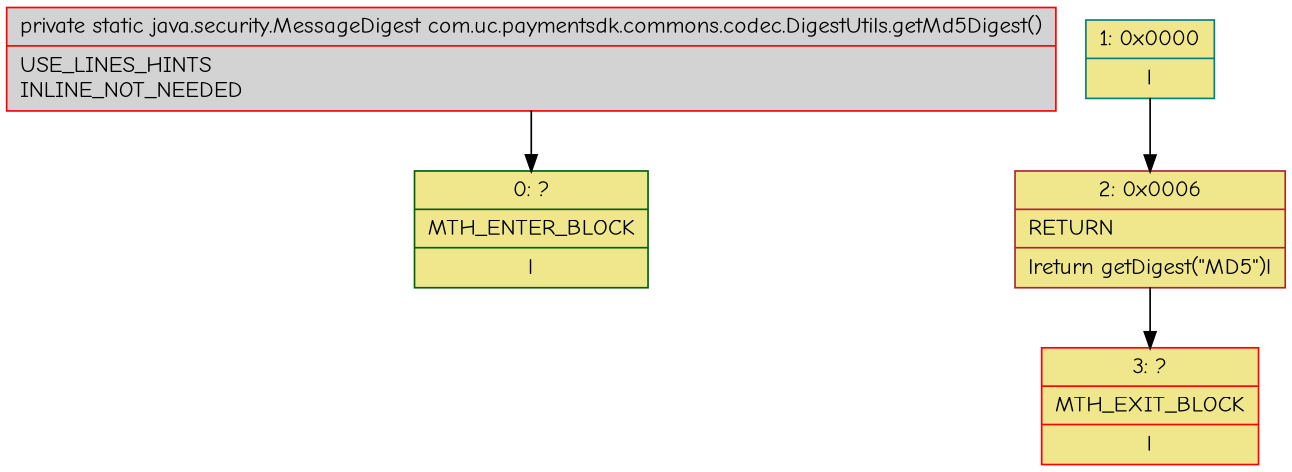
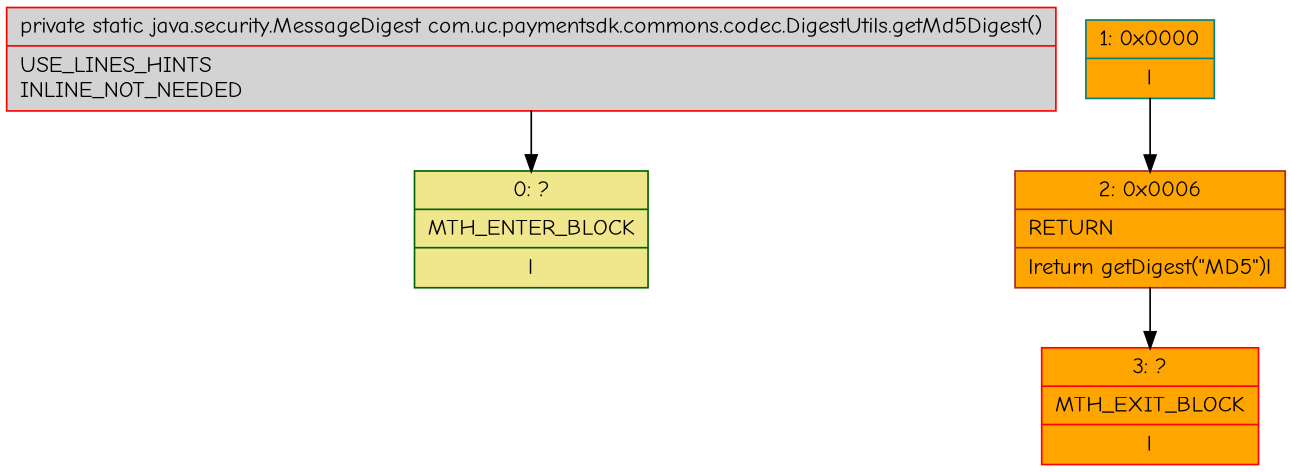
(1150, 59) -> (1150, 59)
(1150, 229) -> (1150, 229)
(1150, 406) -> (1150, 406)
